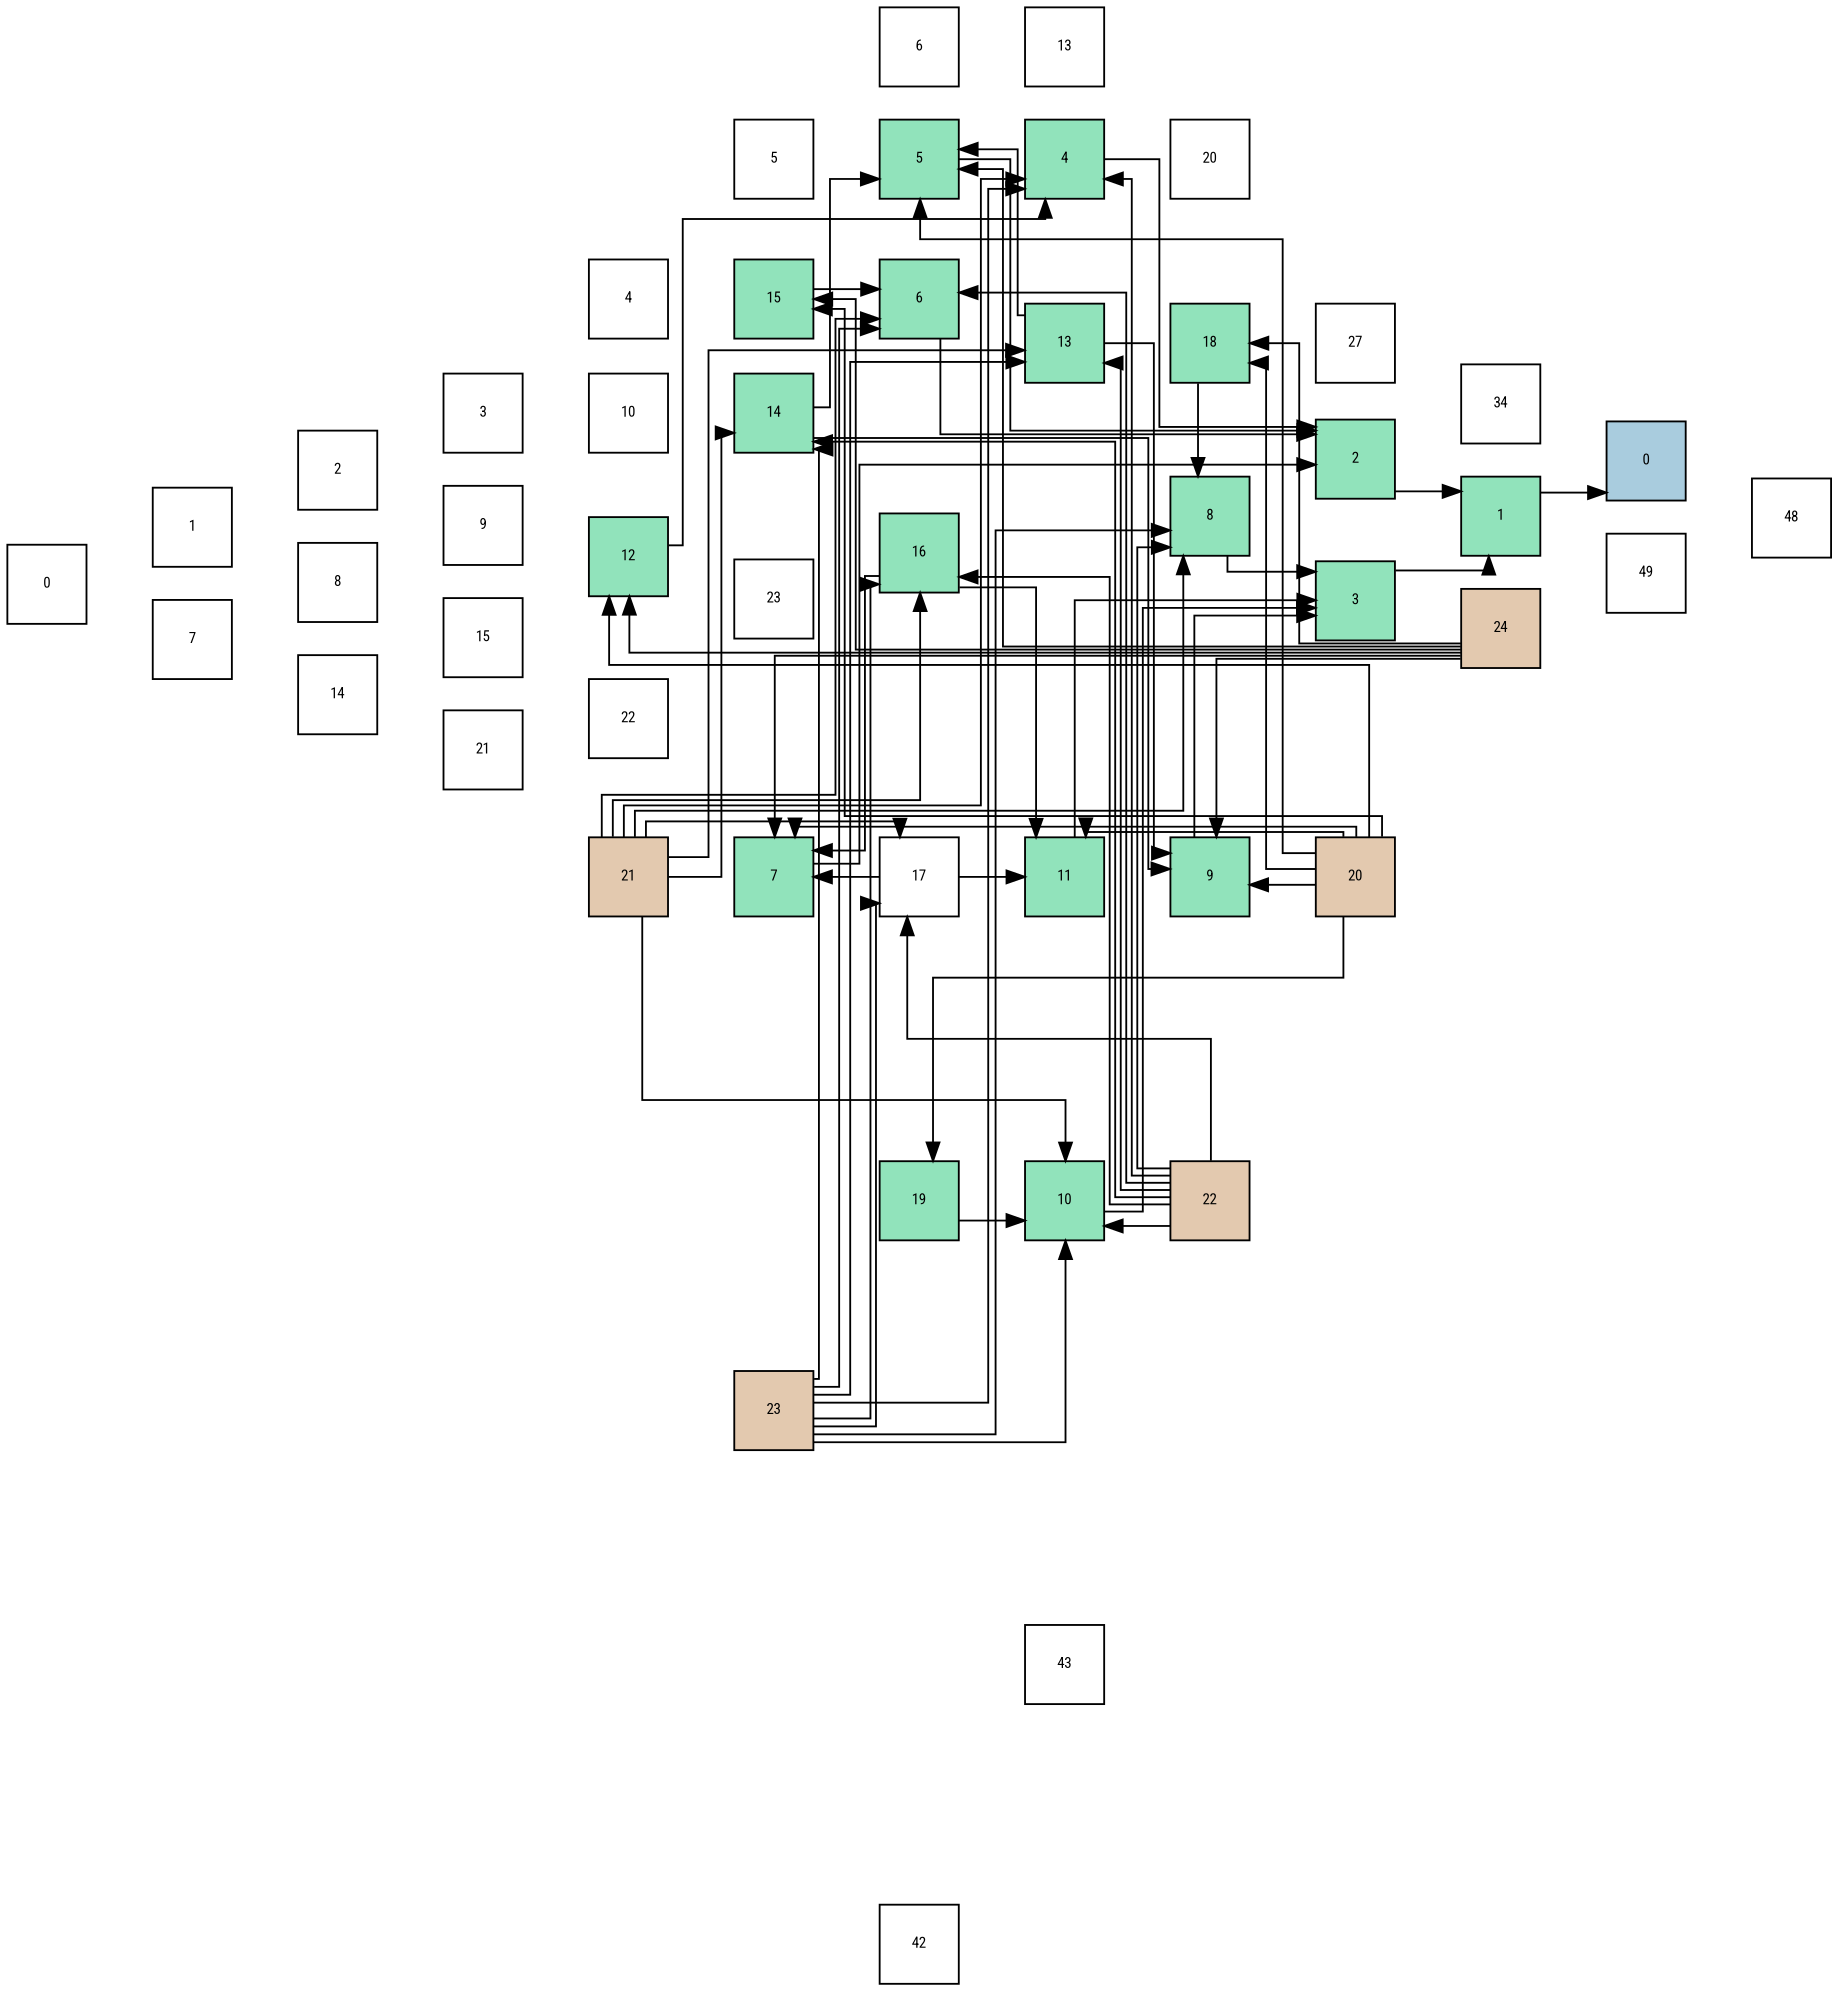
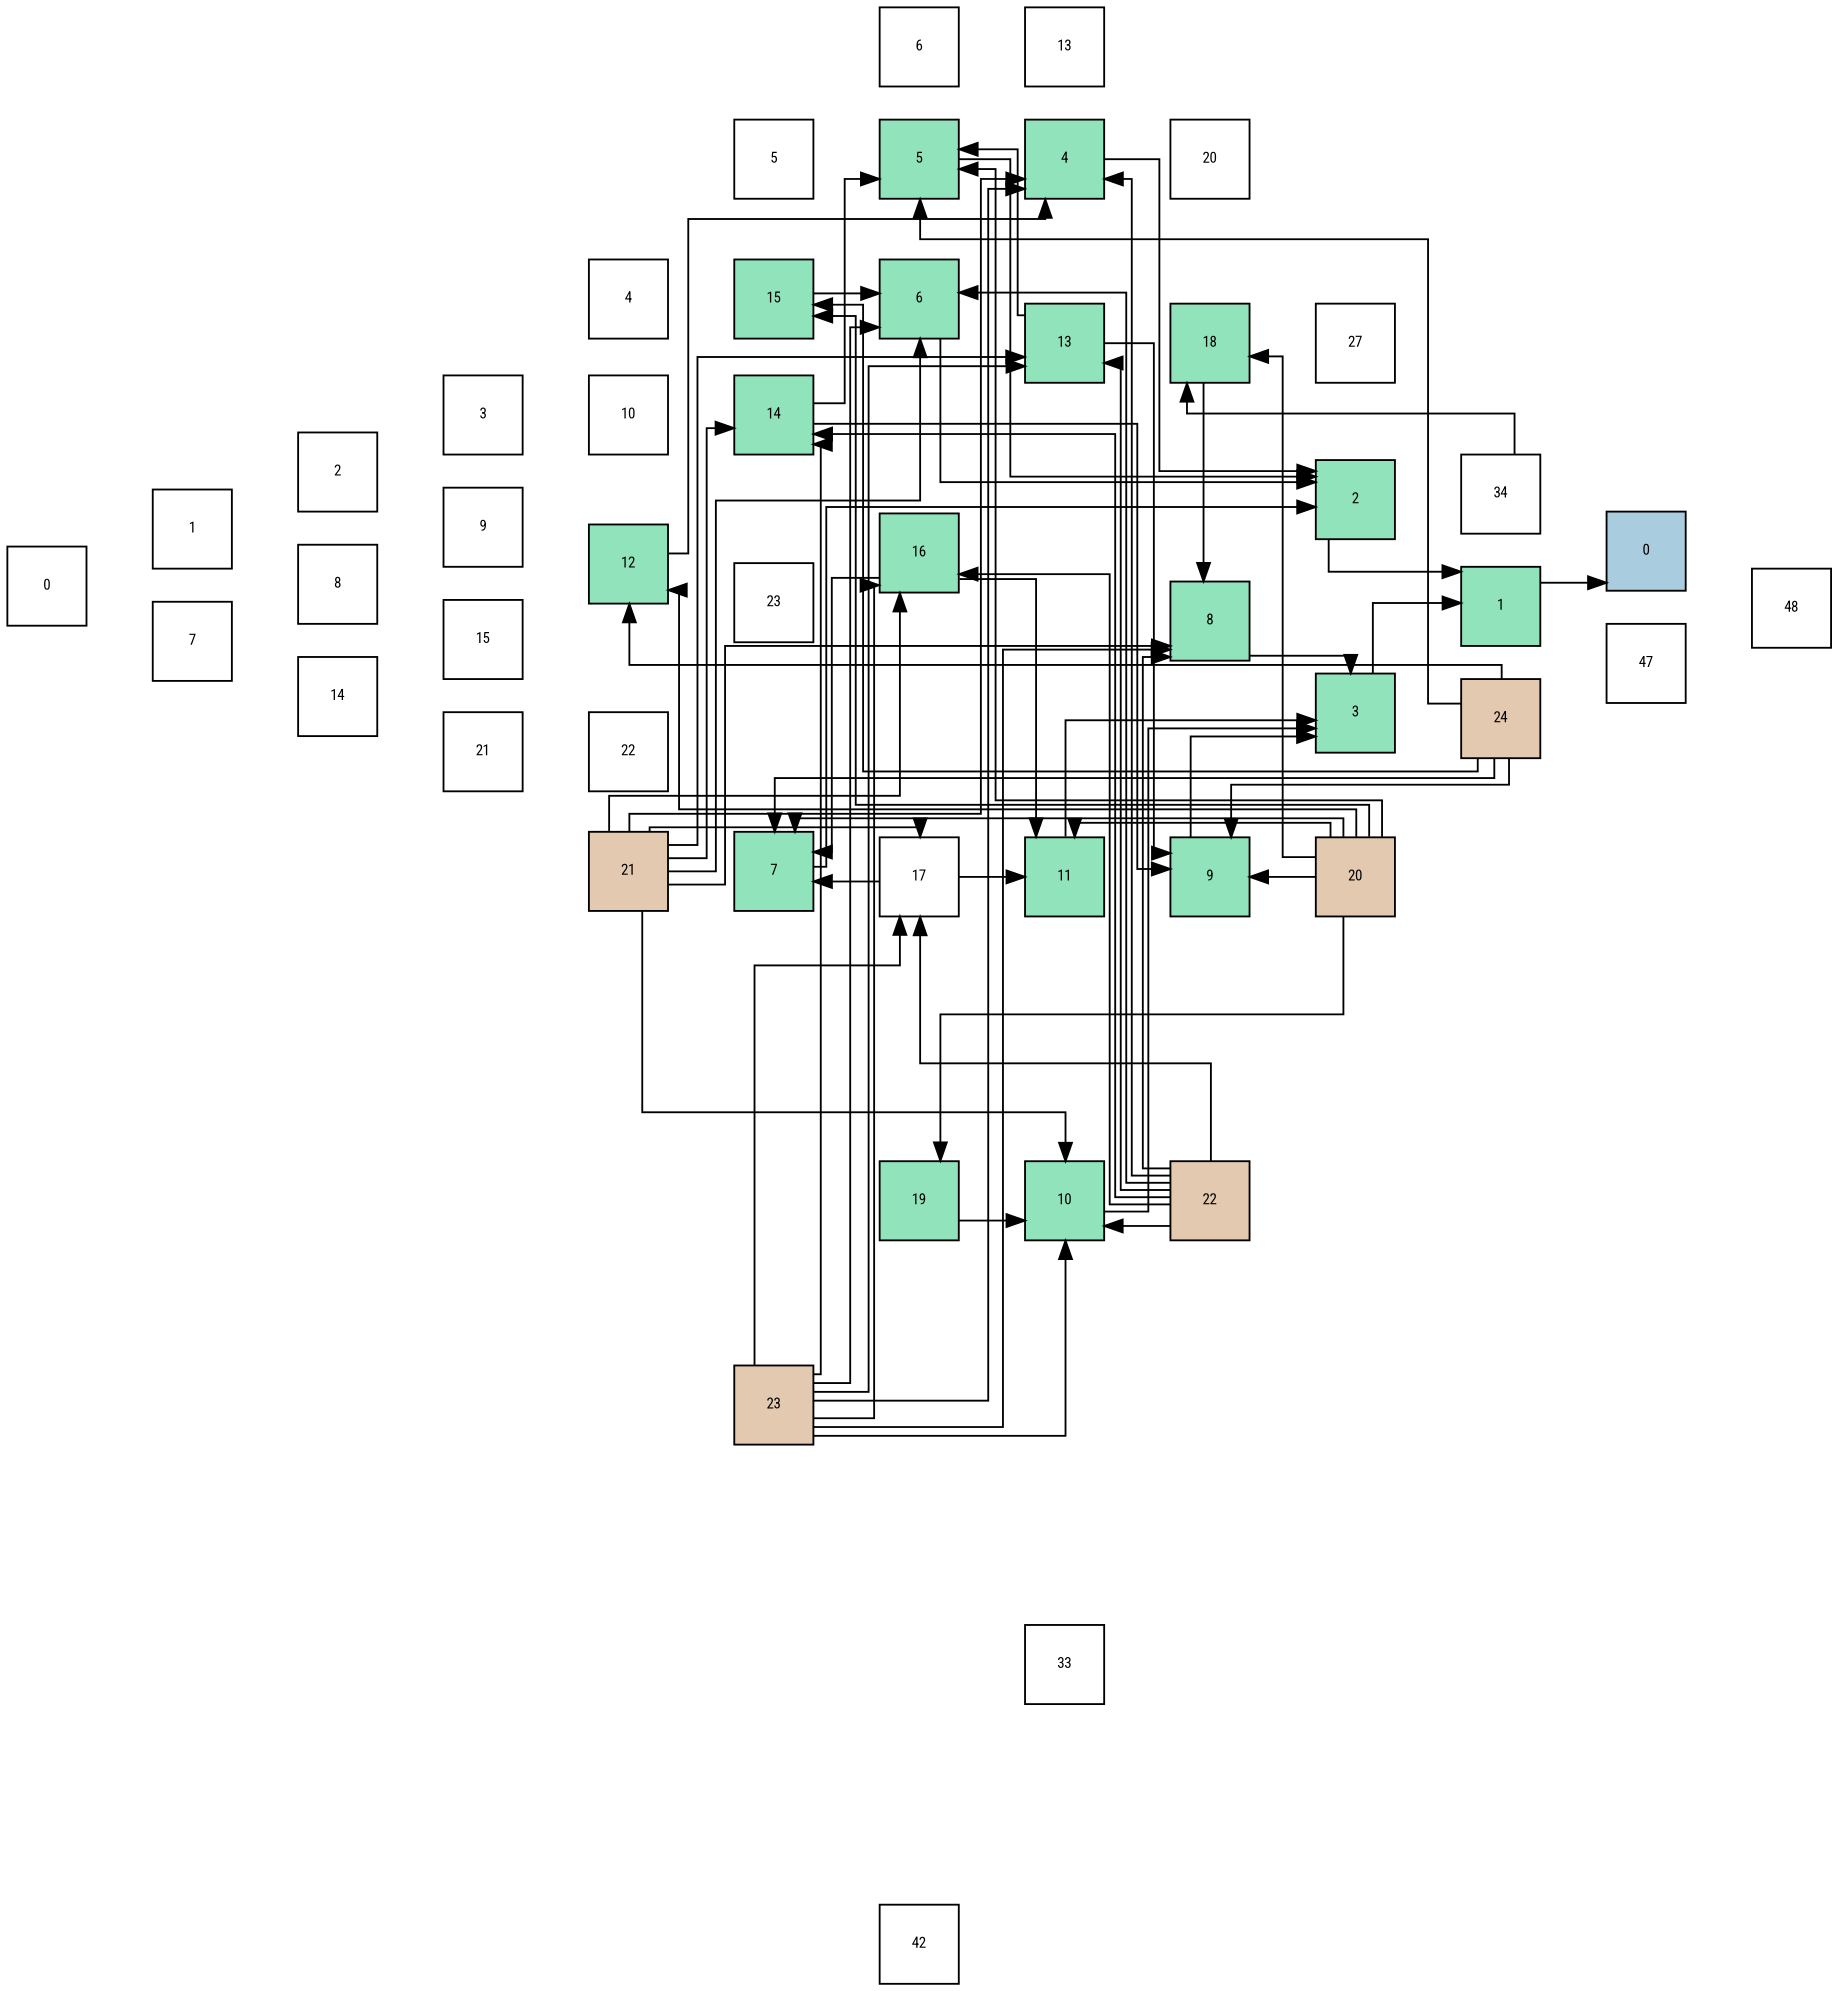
(1299, 546) -> (1365, 414)
(1646, 573) -> (1646, 663)
(1065, 1665) -> (1065, 1665)
